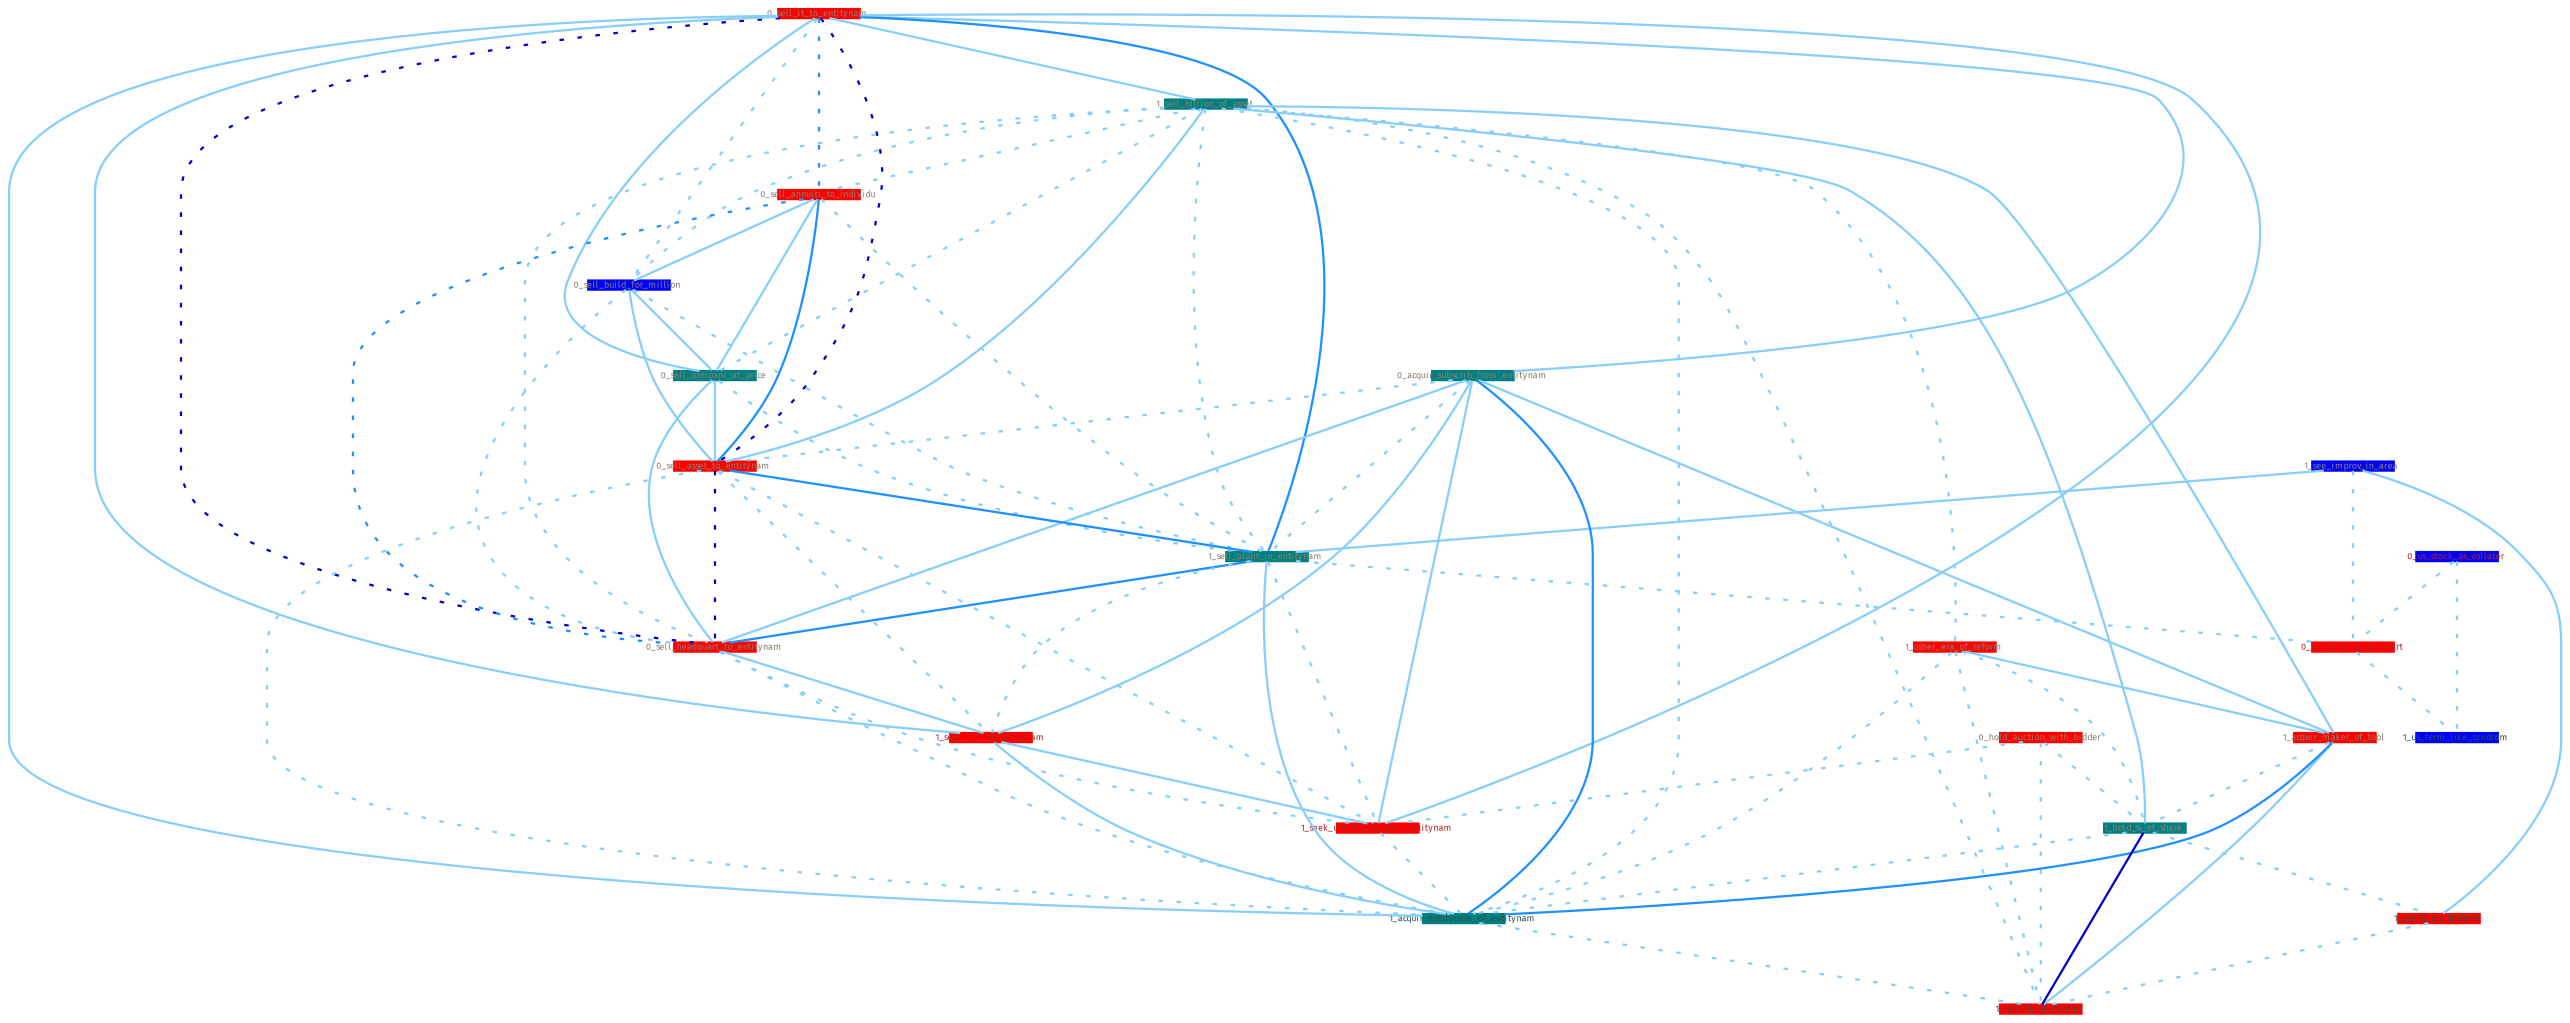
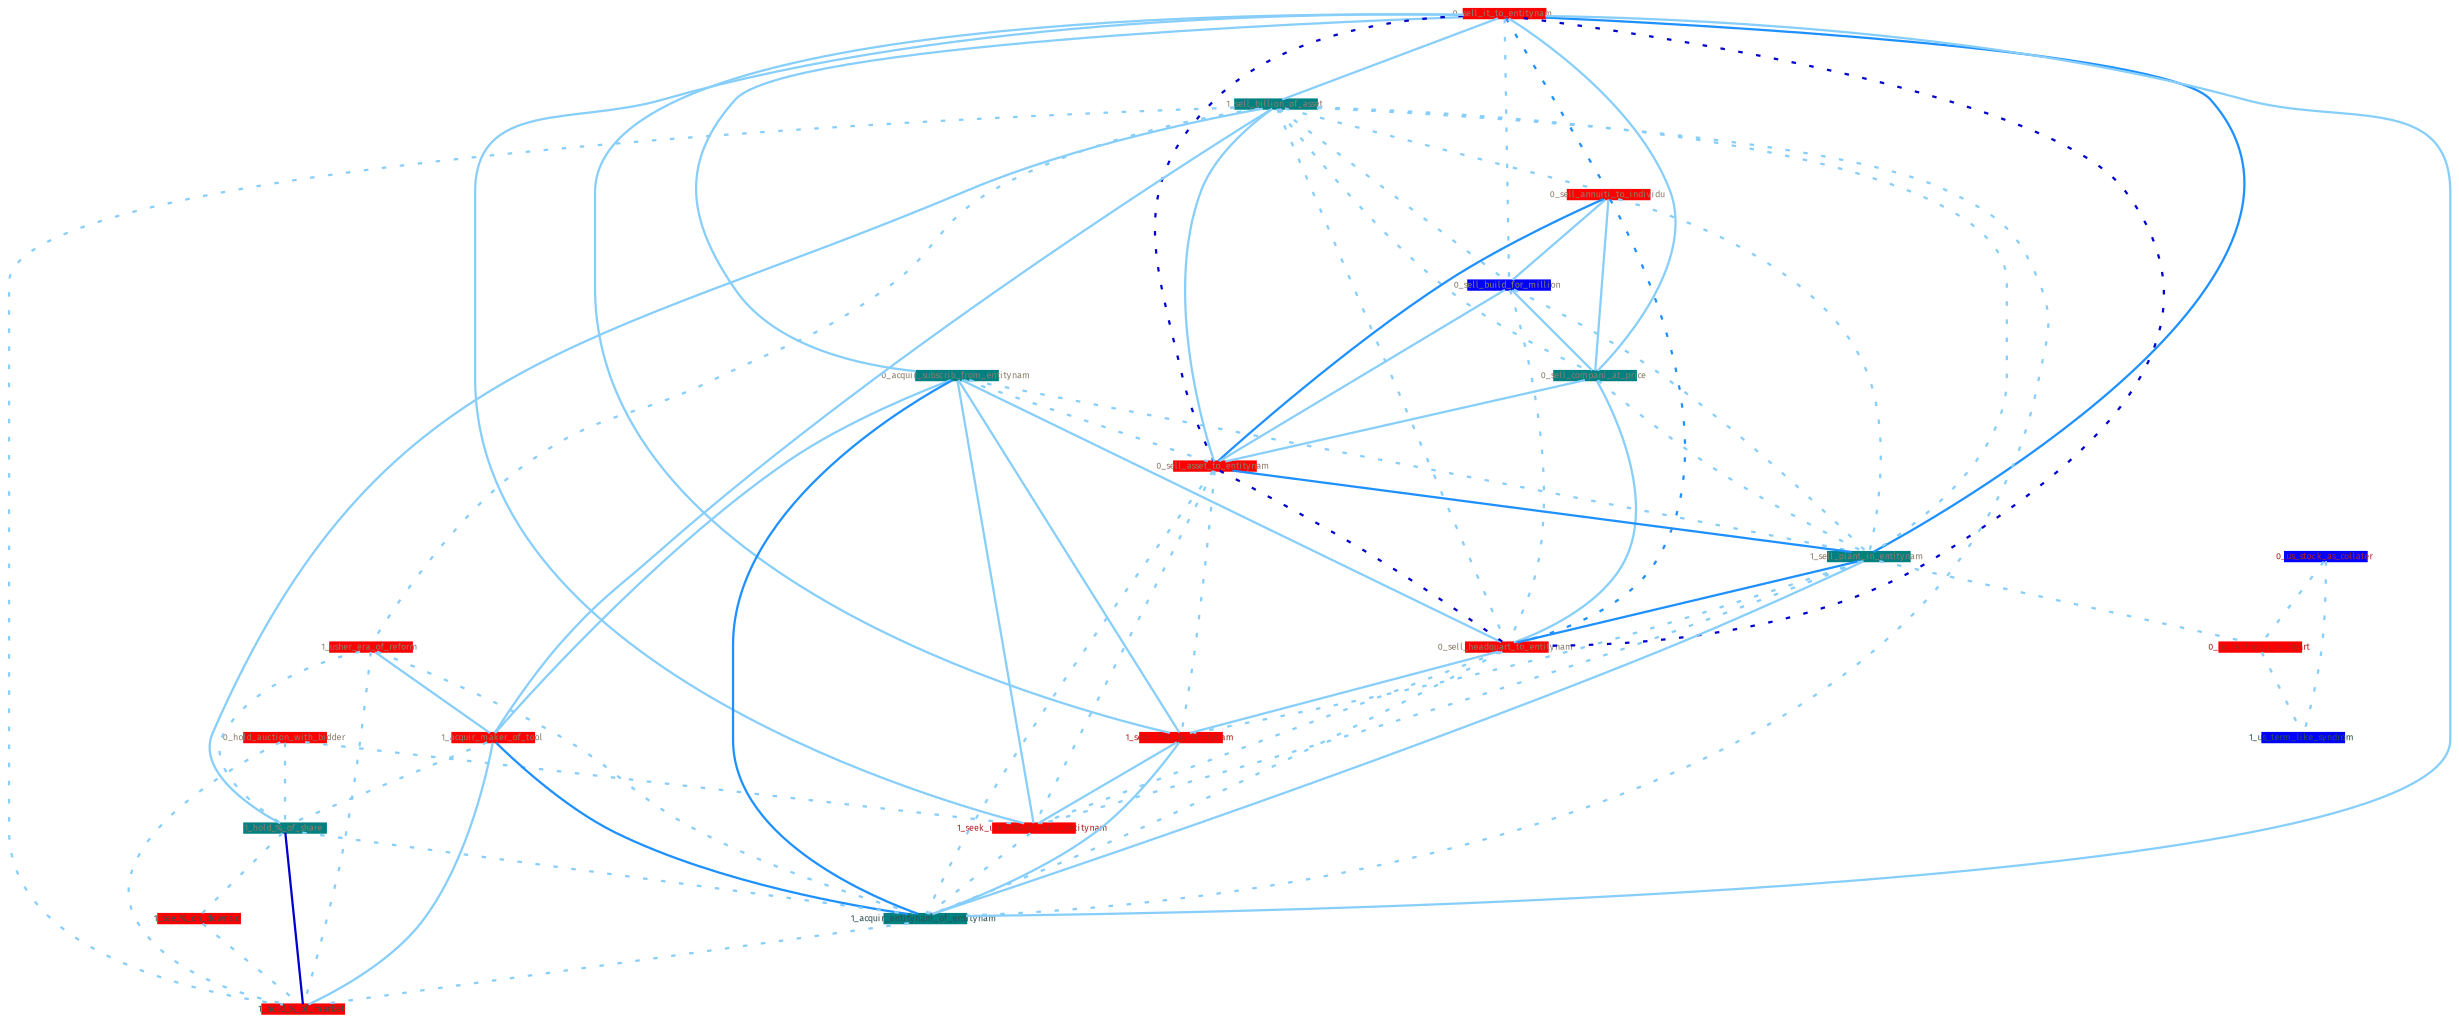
(2353, 466) -> none
